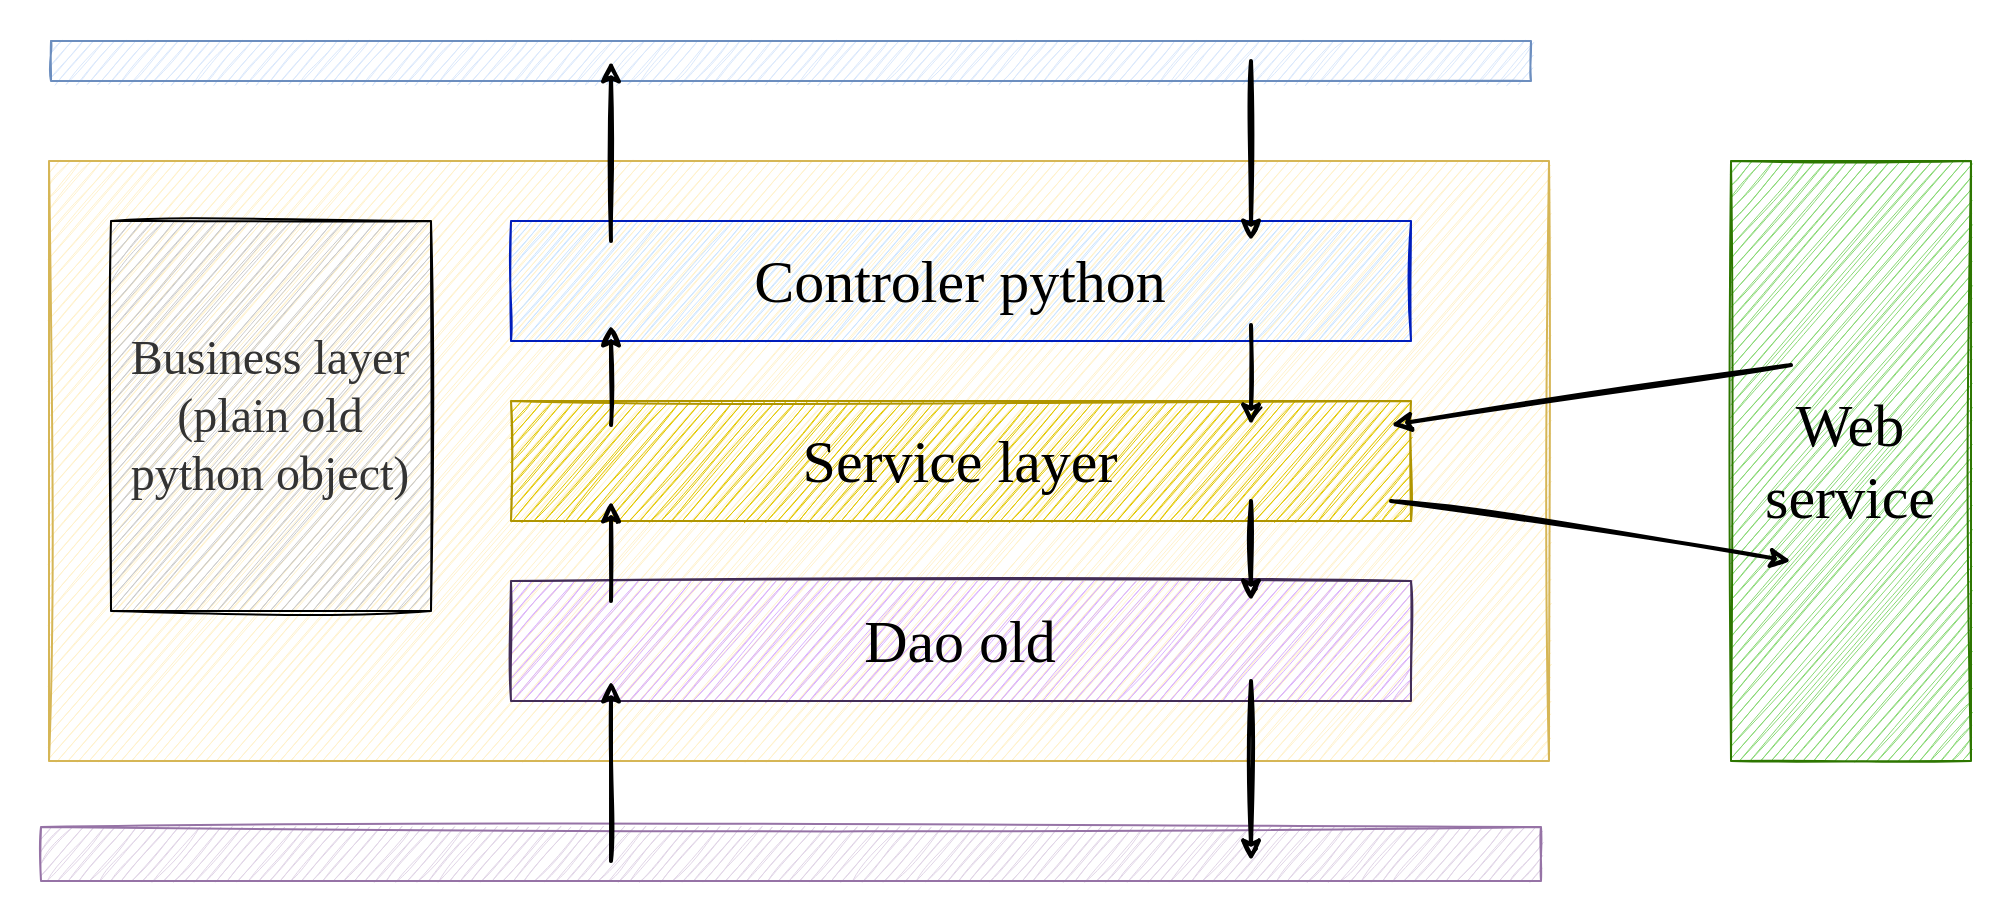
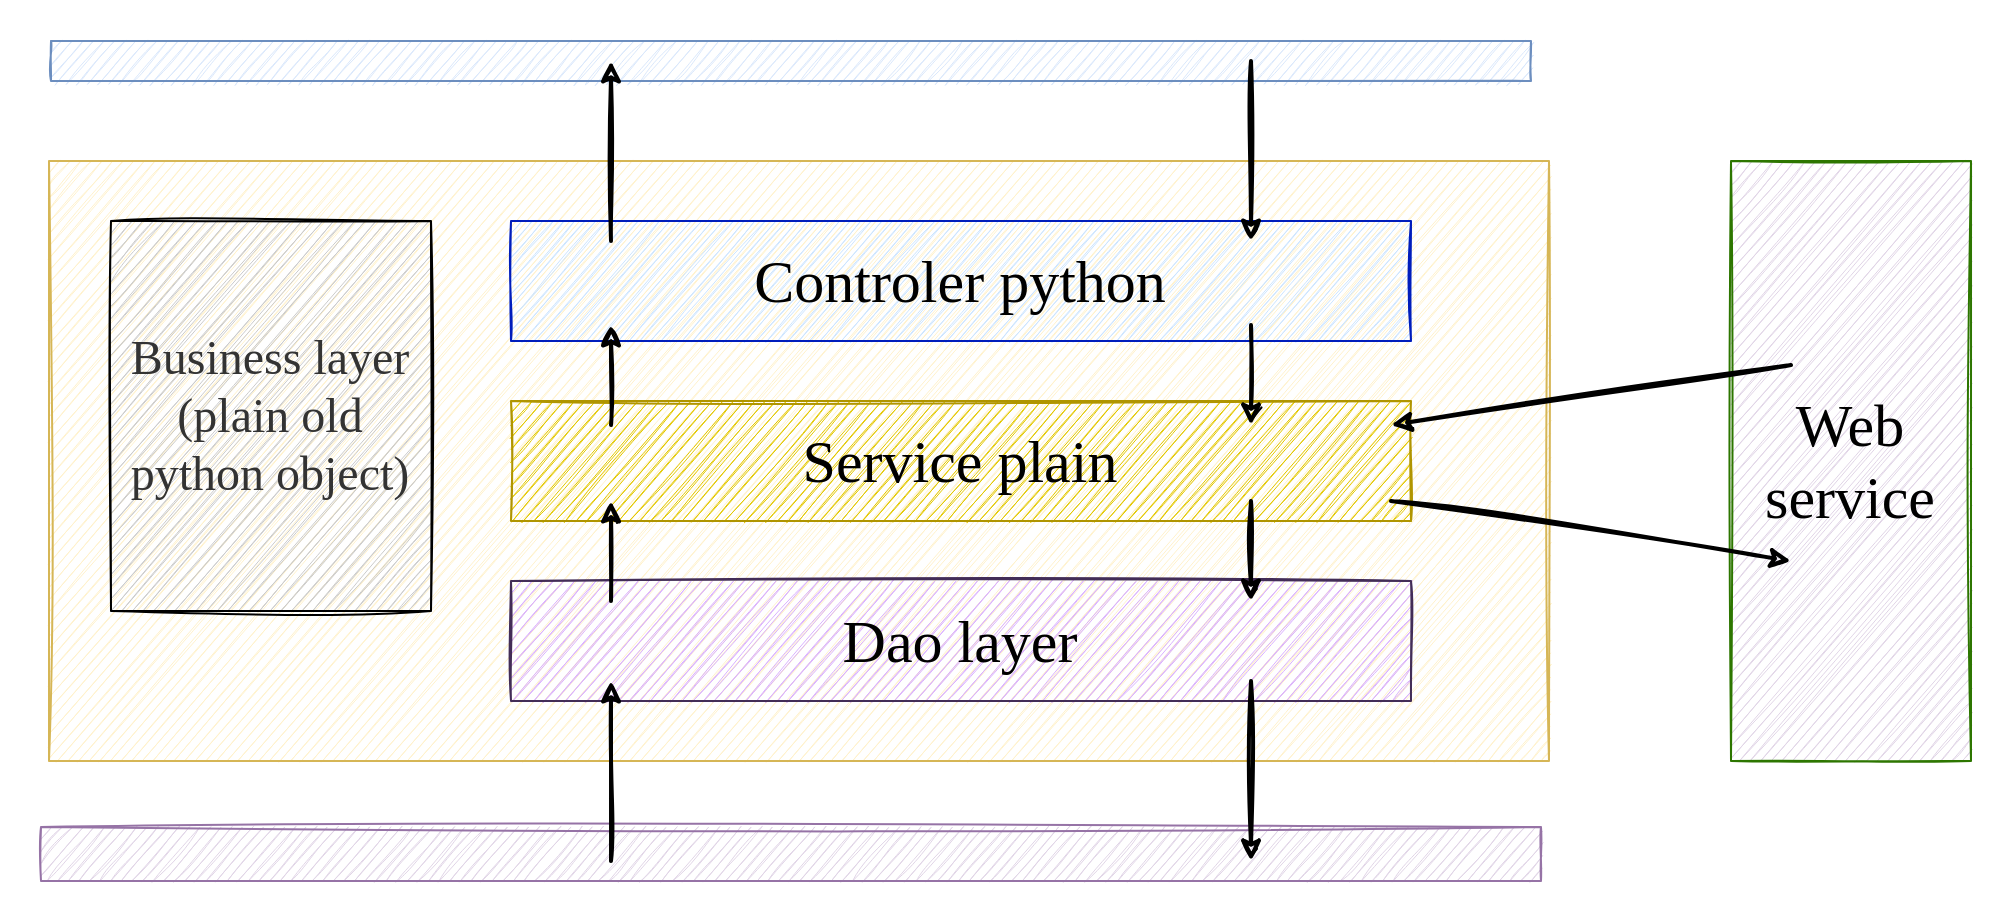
(961, 461) -> (961, 461)
(1851, 461) -> (1851, 461)
(961, 641) -> (961, 641)
